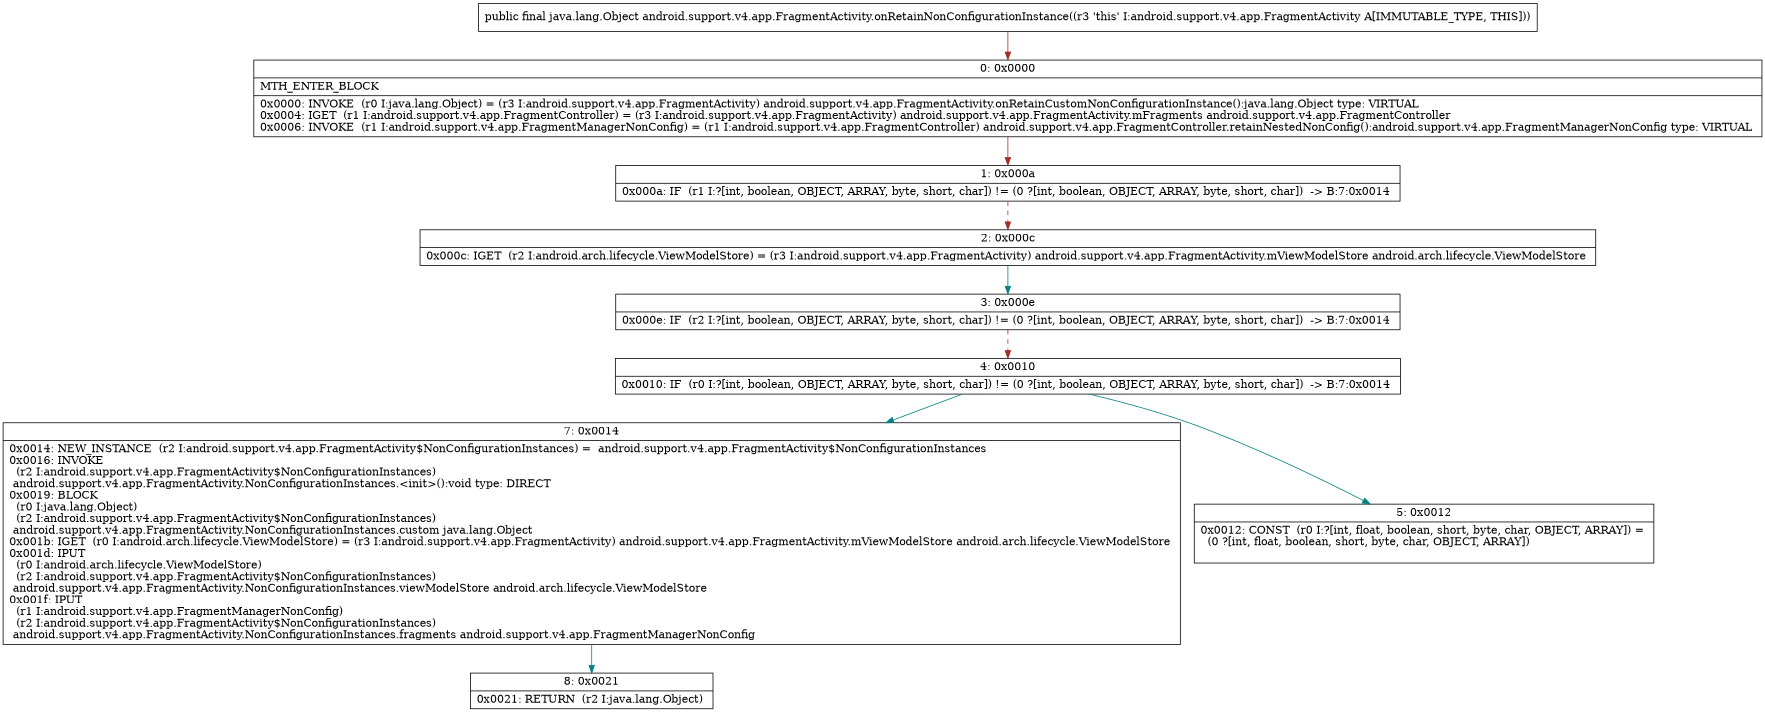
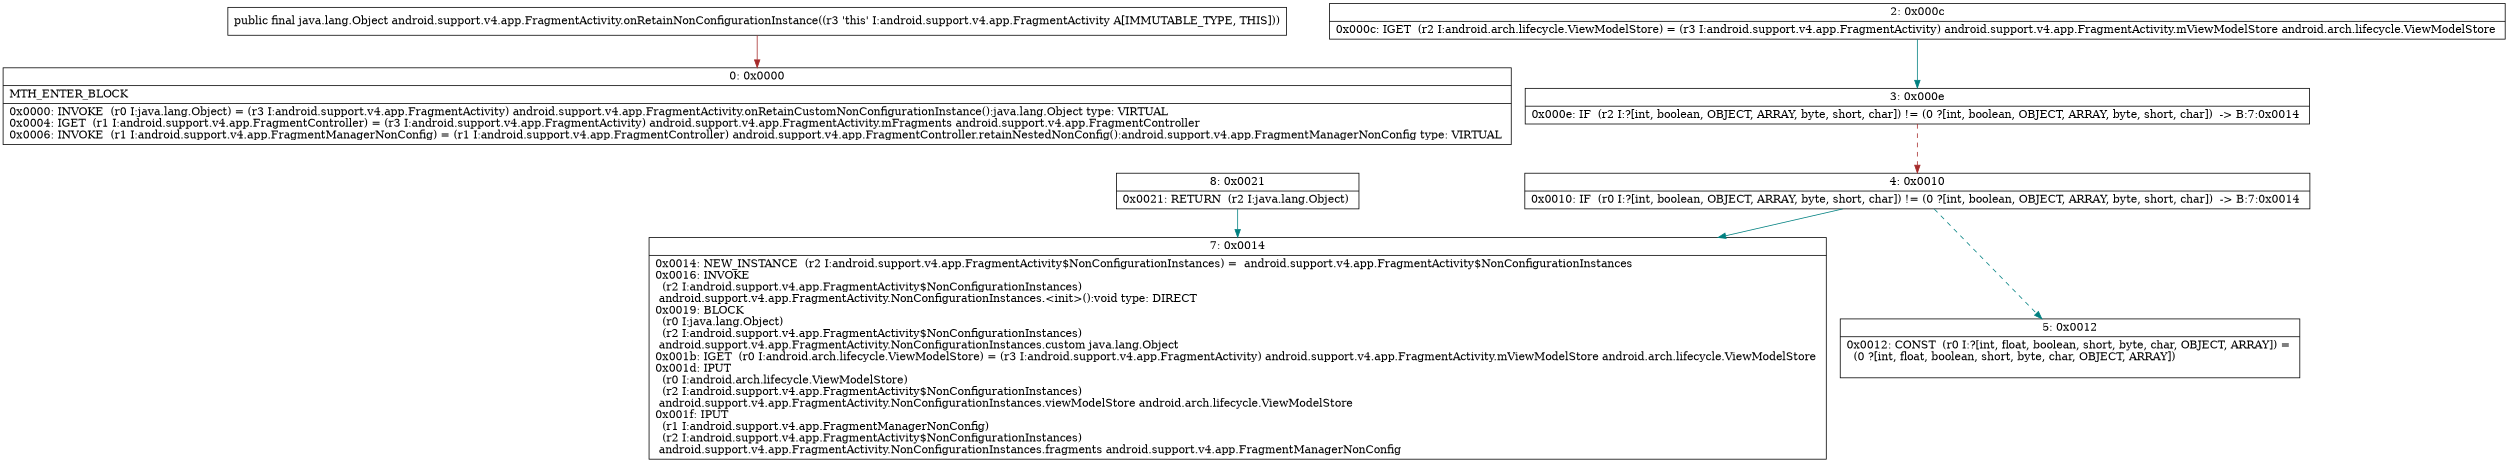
(1008, 183) -> none
(1230, 439) -> (1985, 261)
(592, 655) -> (1238, 219)
